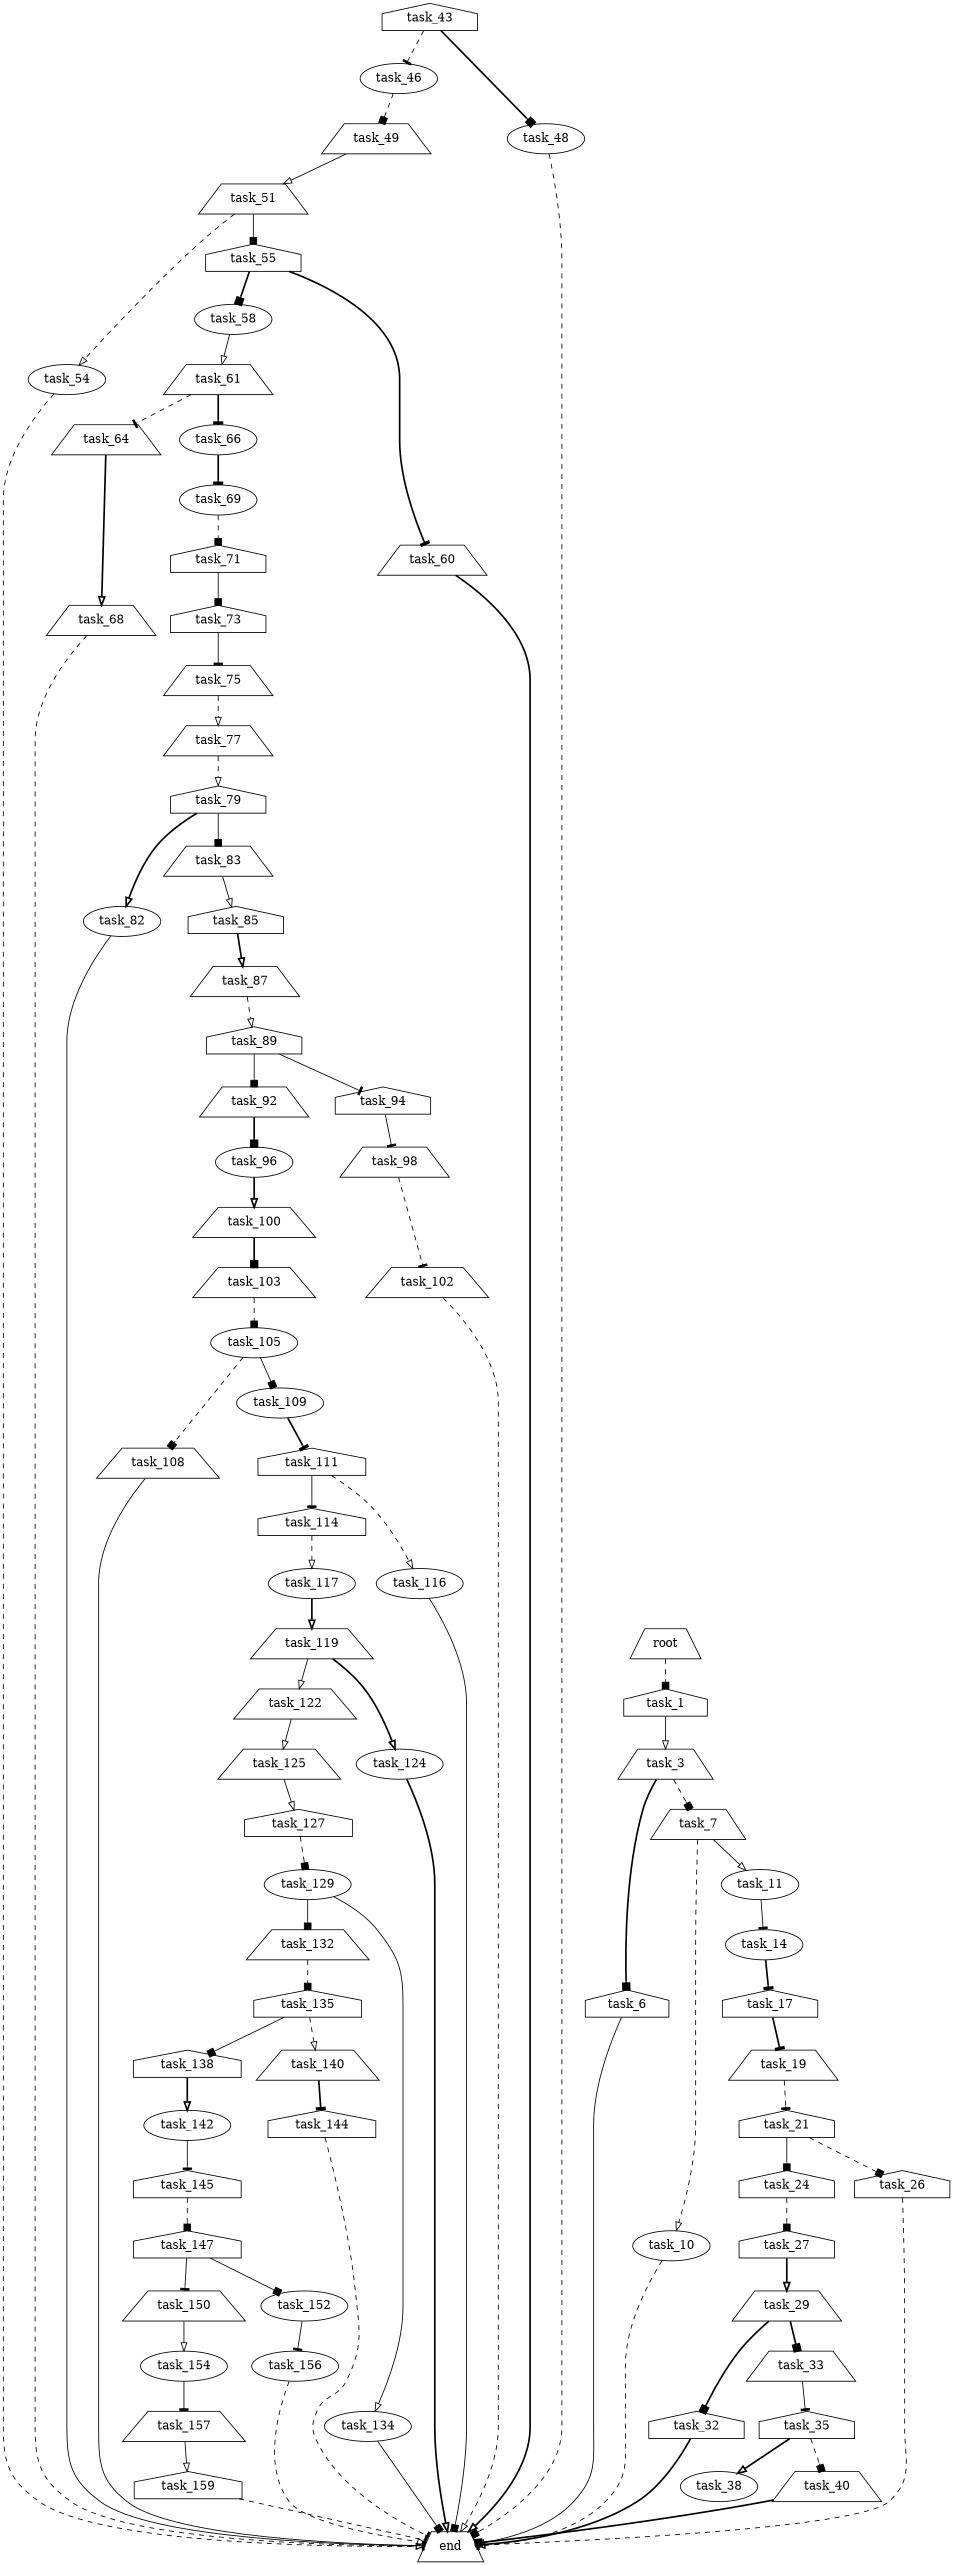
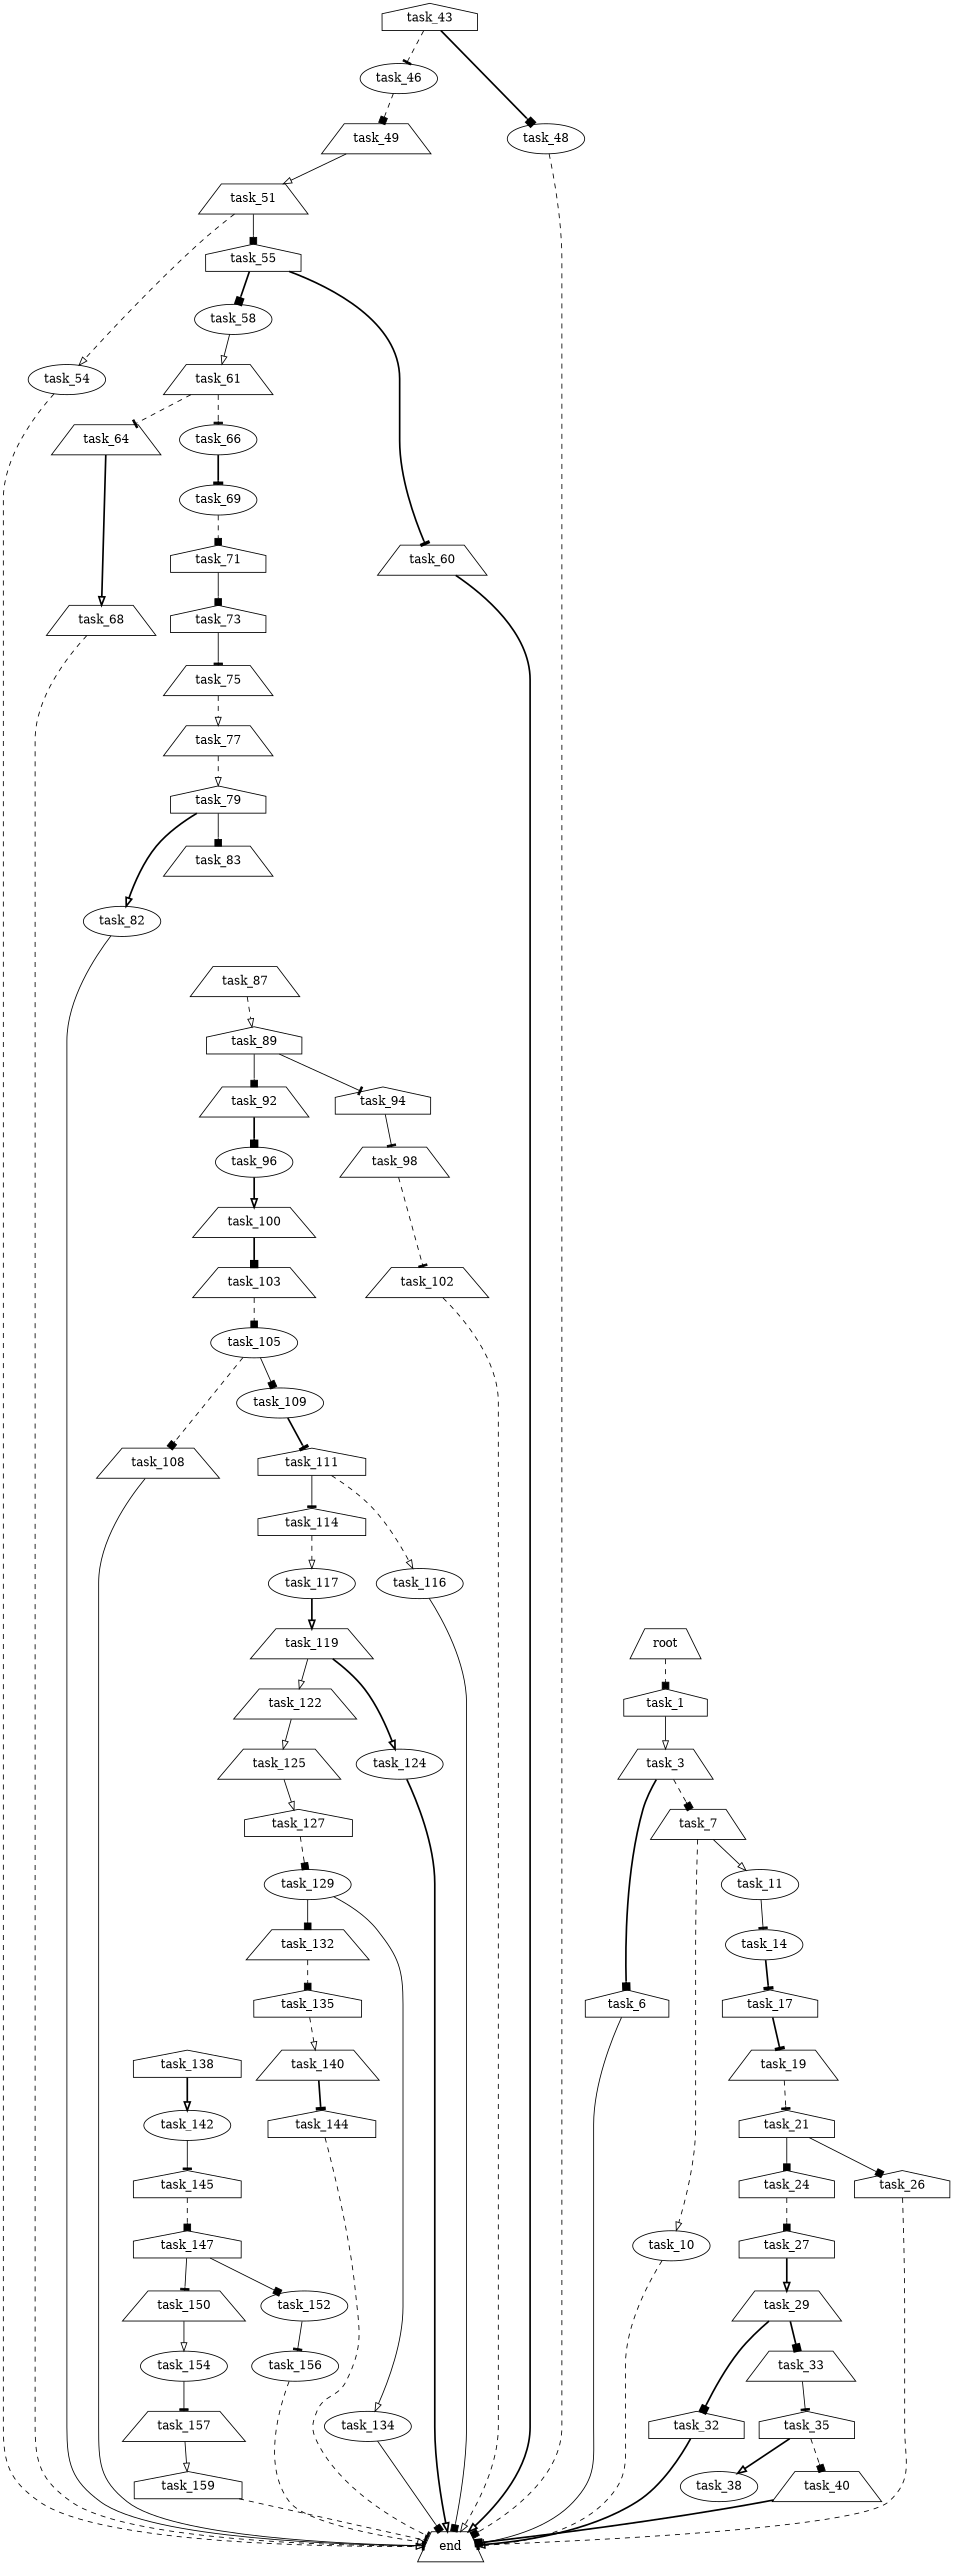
(218, 408) -> (218, 408)
(236, 921) -> none
(250, 2034) -> none
(842, 2154) -> (842, 2154)
